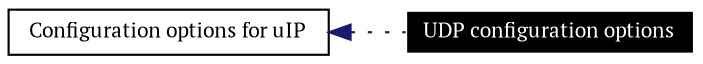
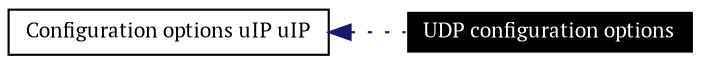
(169, 32) -> (169, 32)
